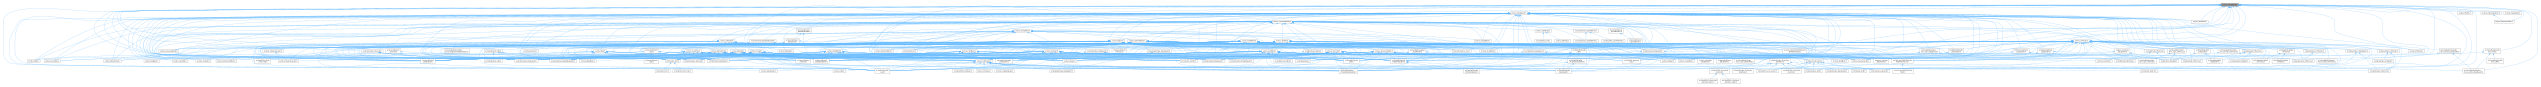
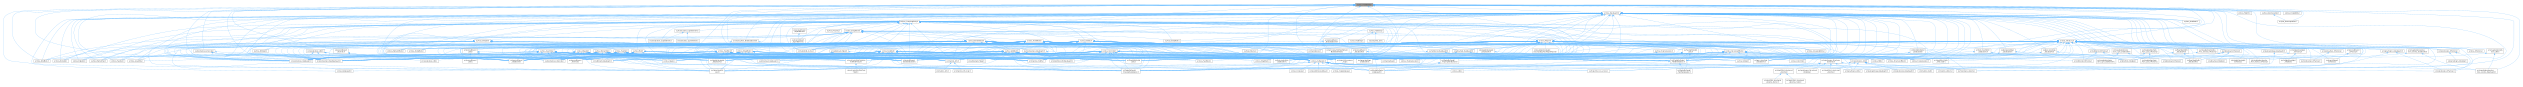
none -> (834, 31)
none -> (2353, 51)
(2495, 61) -> none
